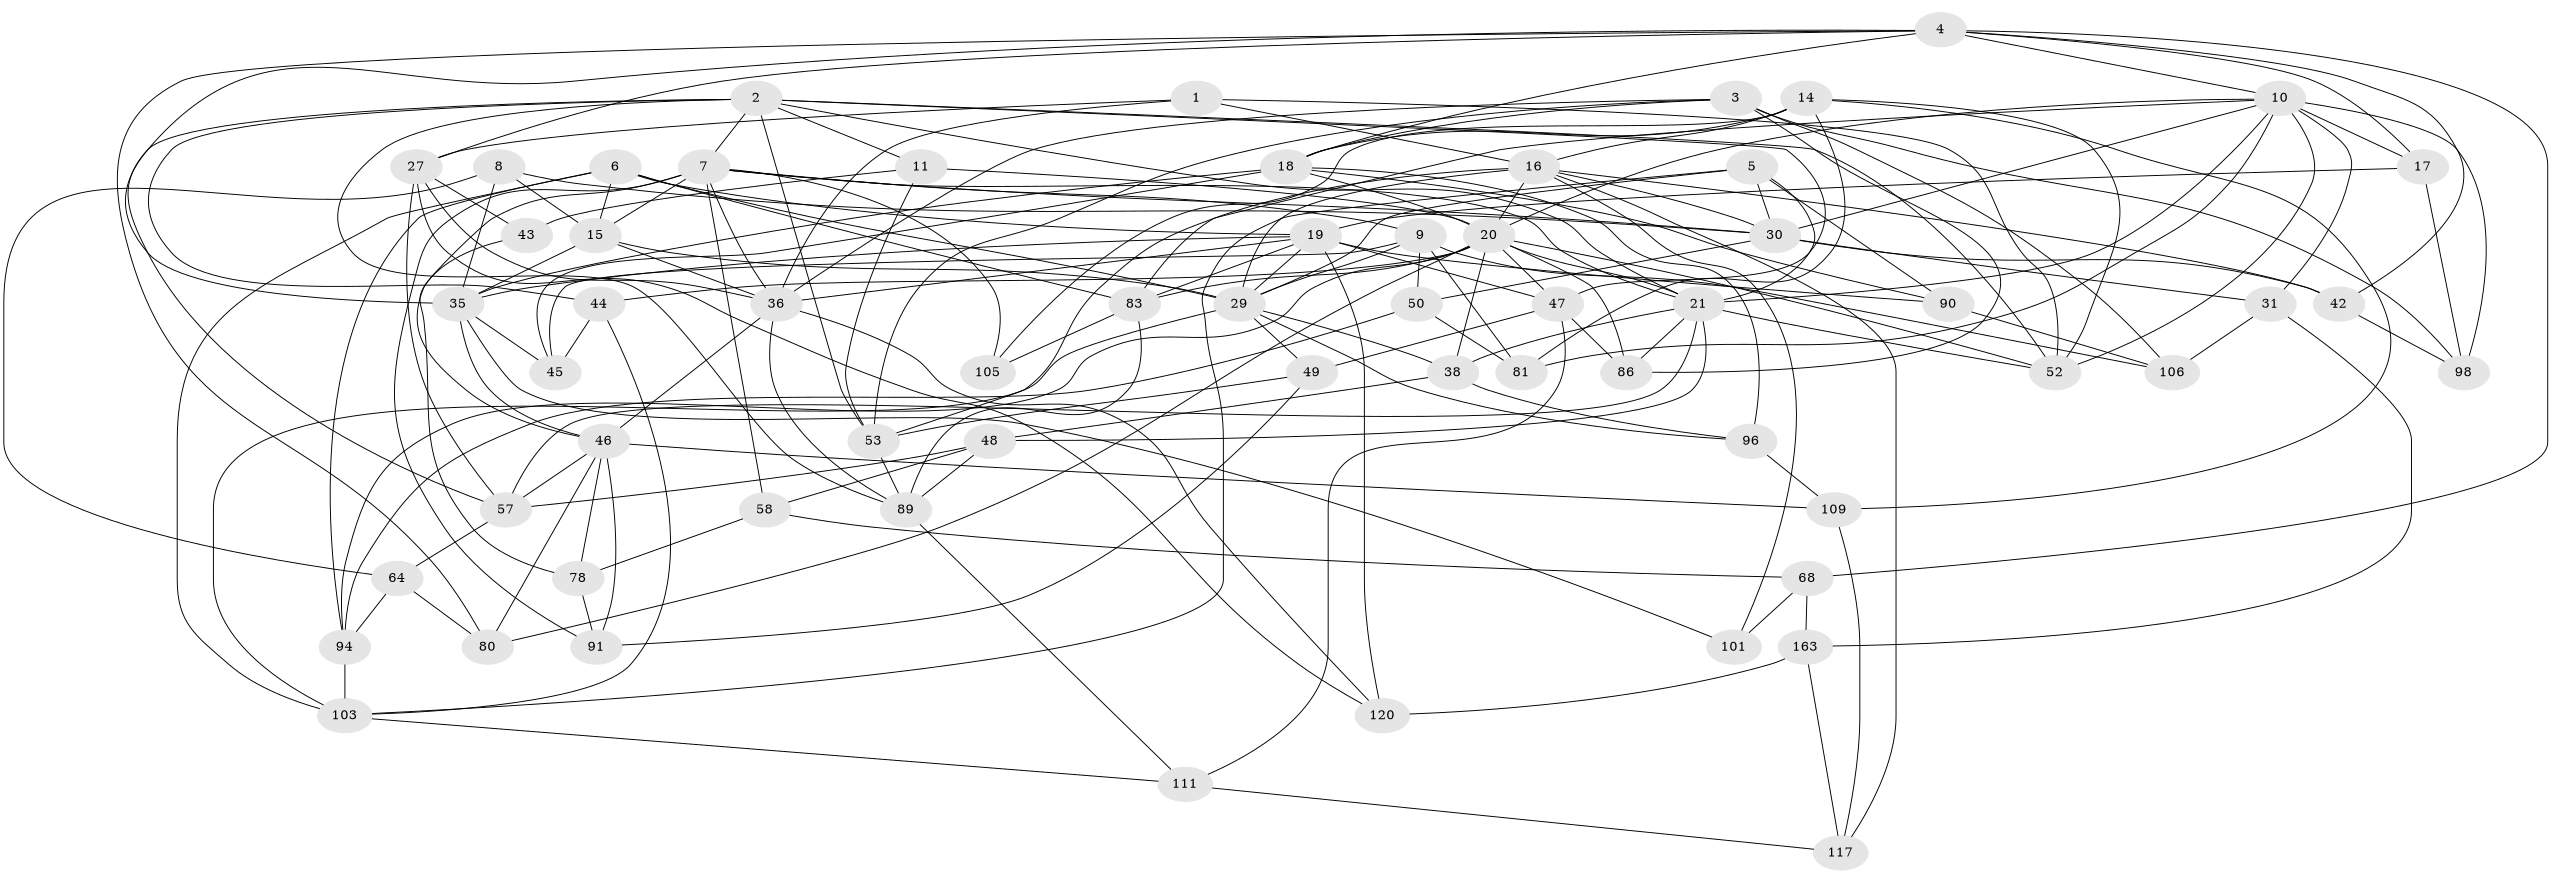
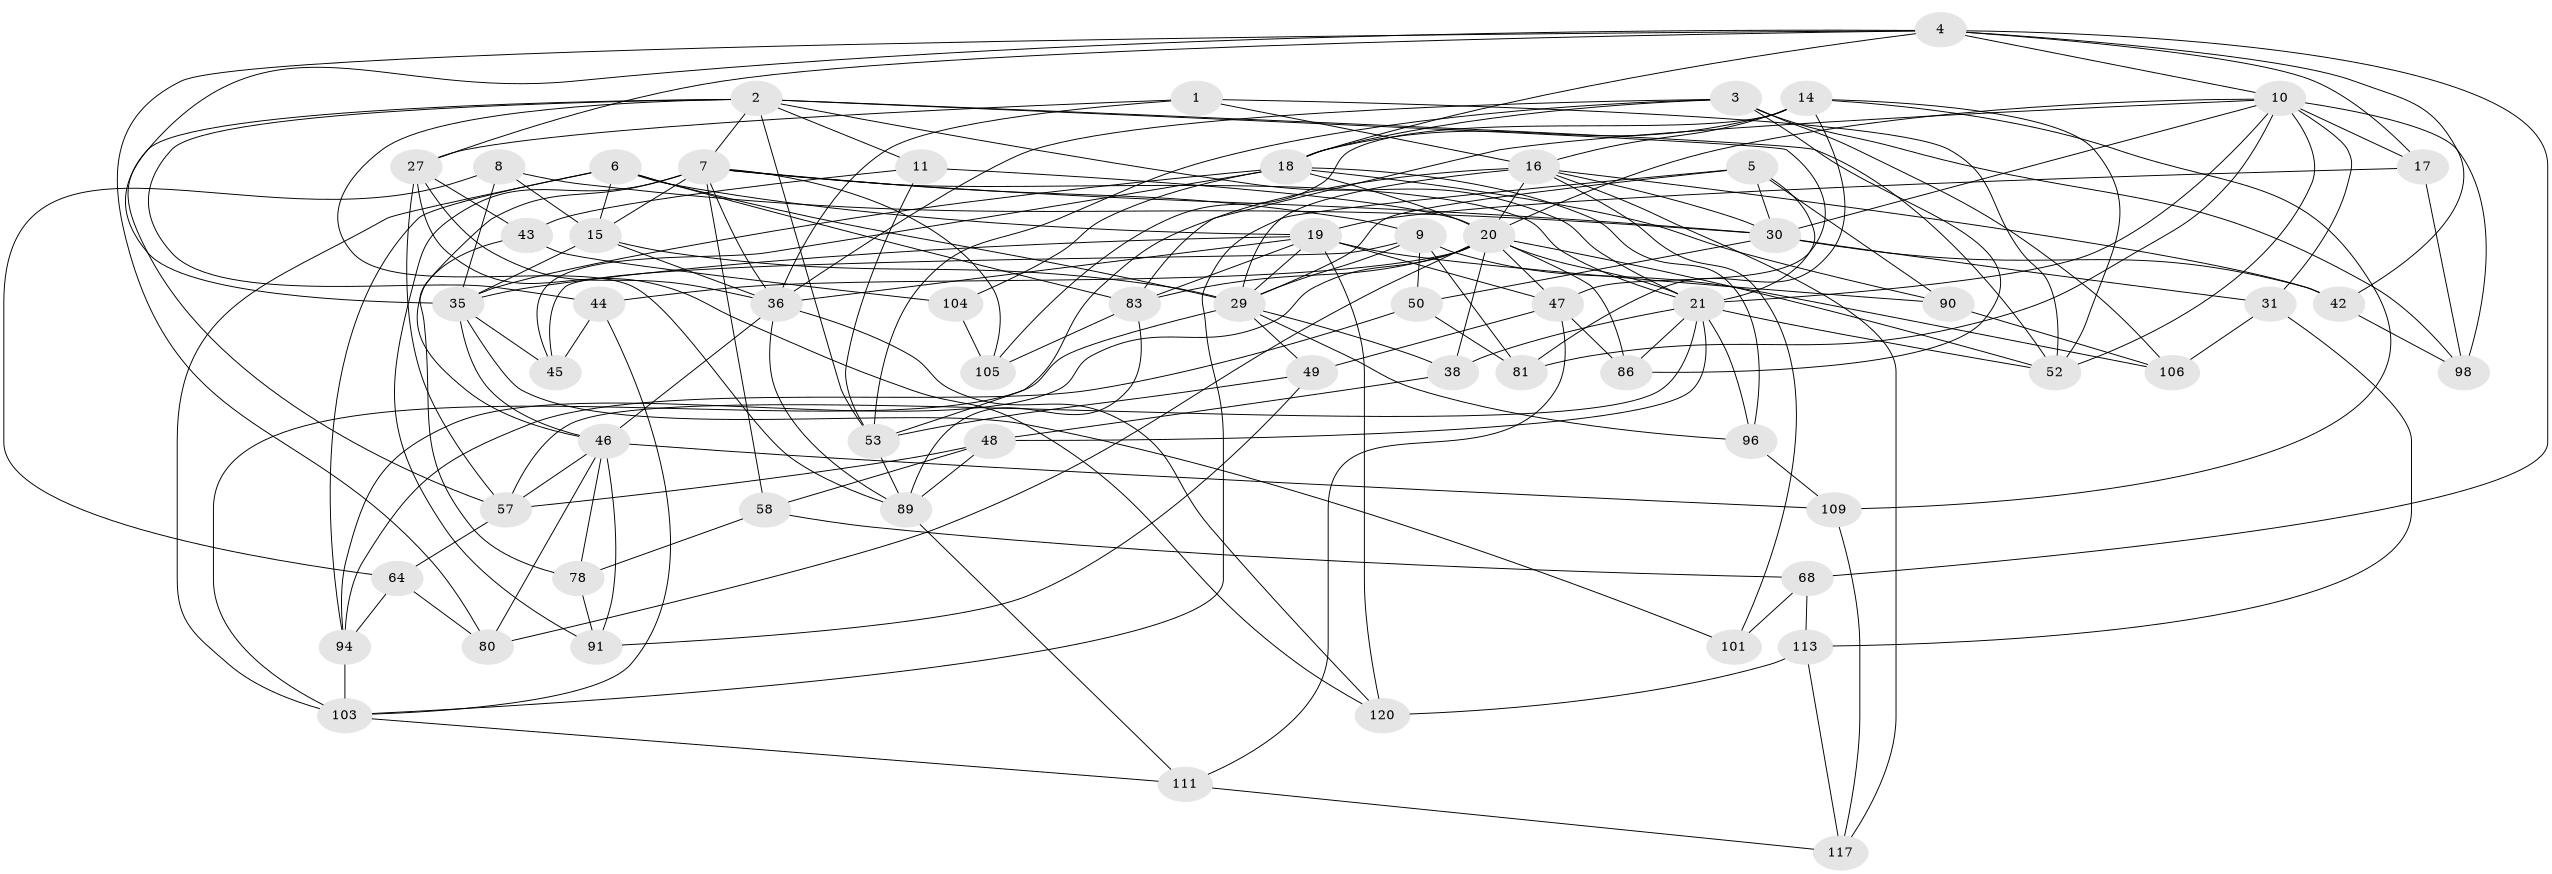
none -> (956, 304)
(1610, 420) -> (1732, 365)
(1806, 647) -> (1806, 647)
